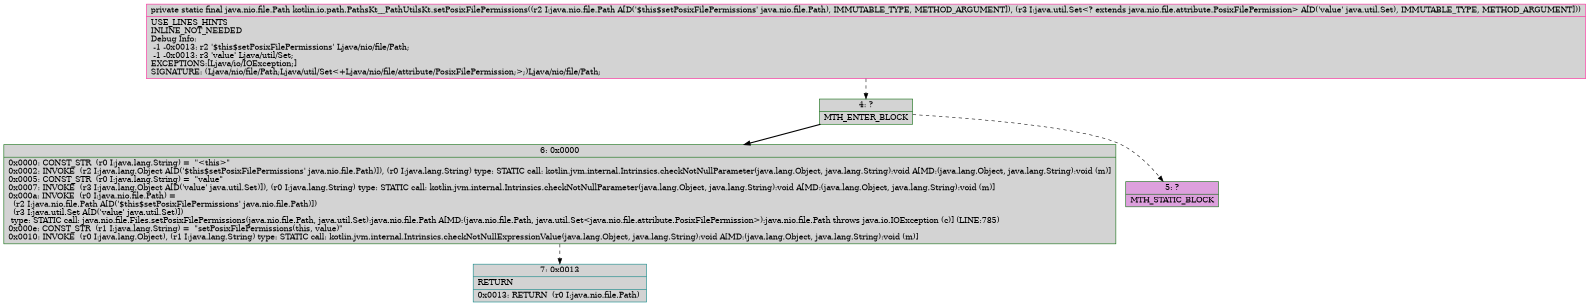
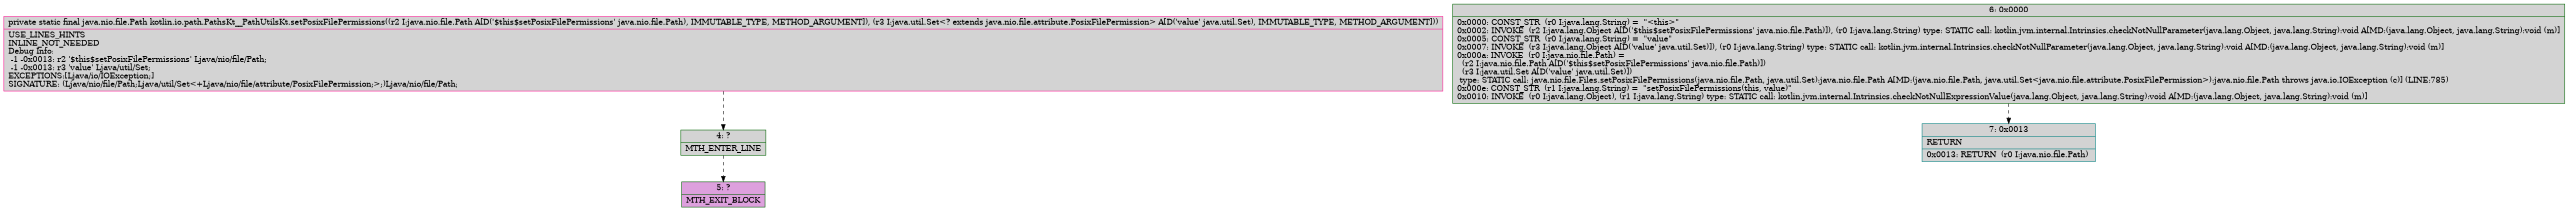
(866, 118) -> (723, 149)
(785, 134) -> none
(1172, 200) -> (723, 201)
